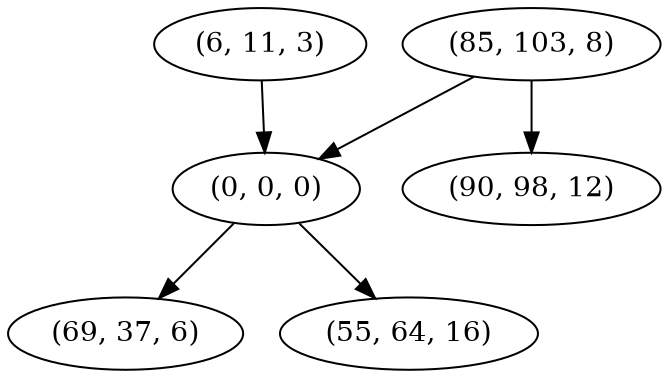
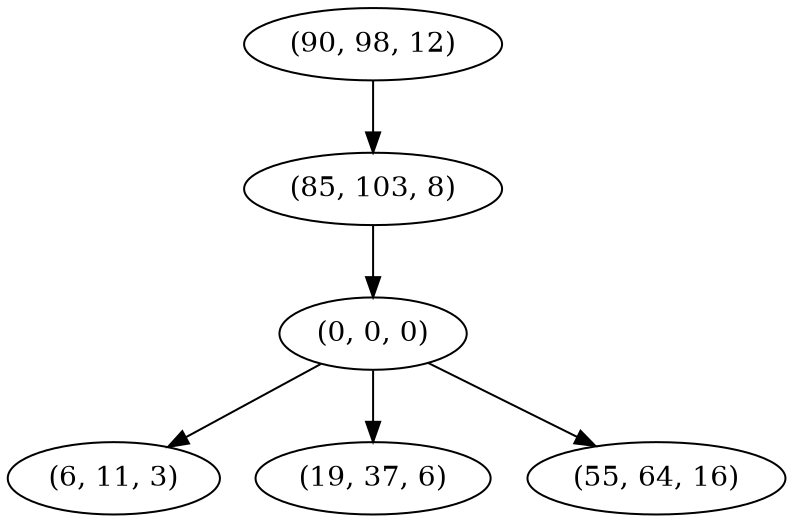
(263, 107) -> (253, 401)
(532, 107) -> (373, 107)
(126, 334) -> (373, 478)
